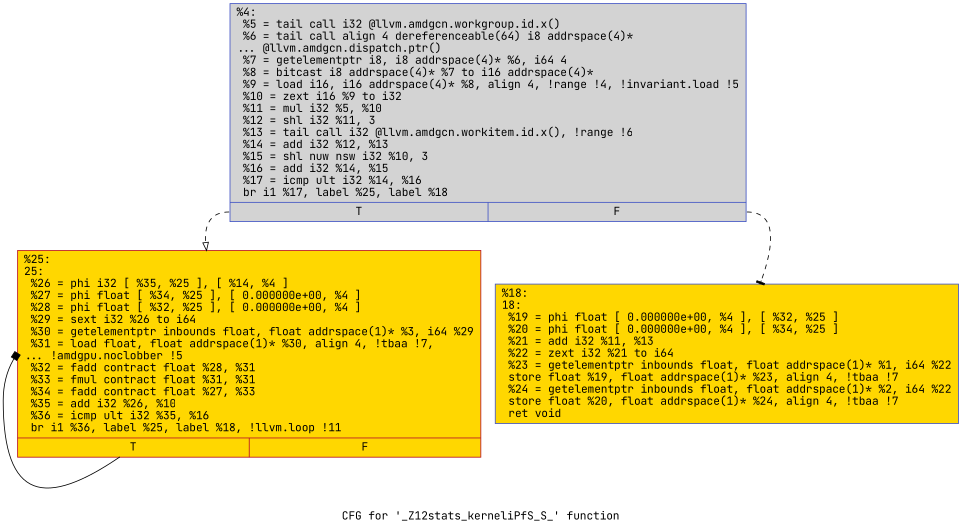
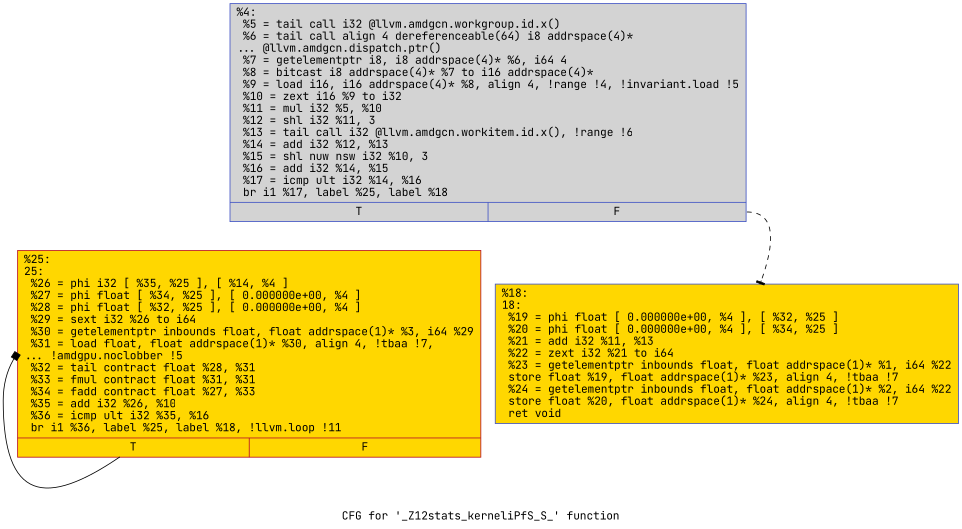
(210, 221) -> none
(140, 368) -> (140, 368)
